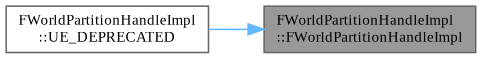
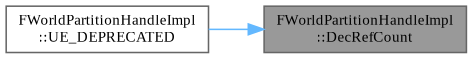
(370, 29) -> (365, 29)
